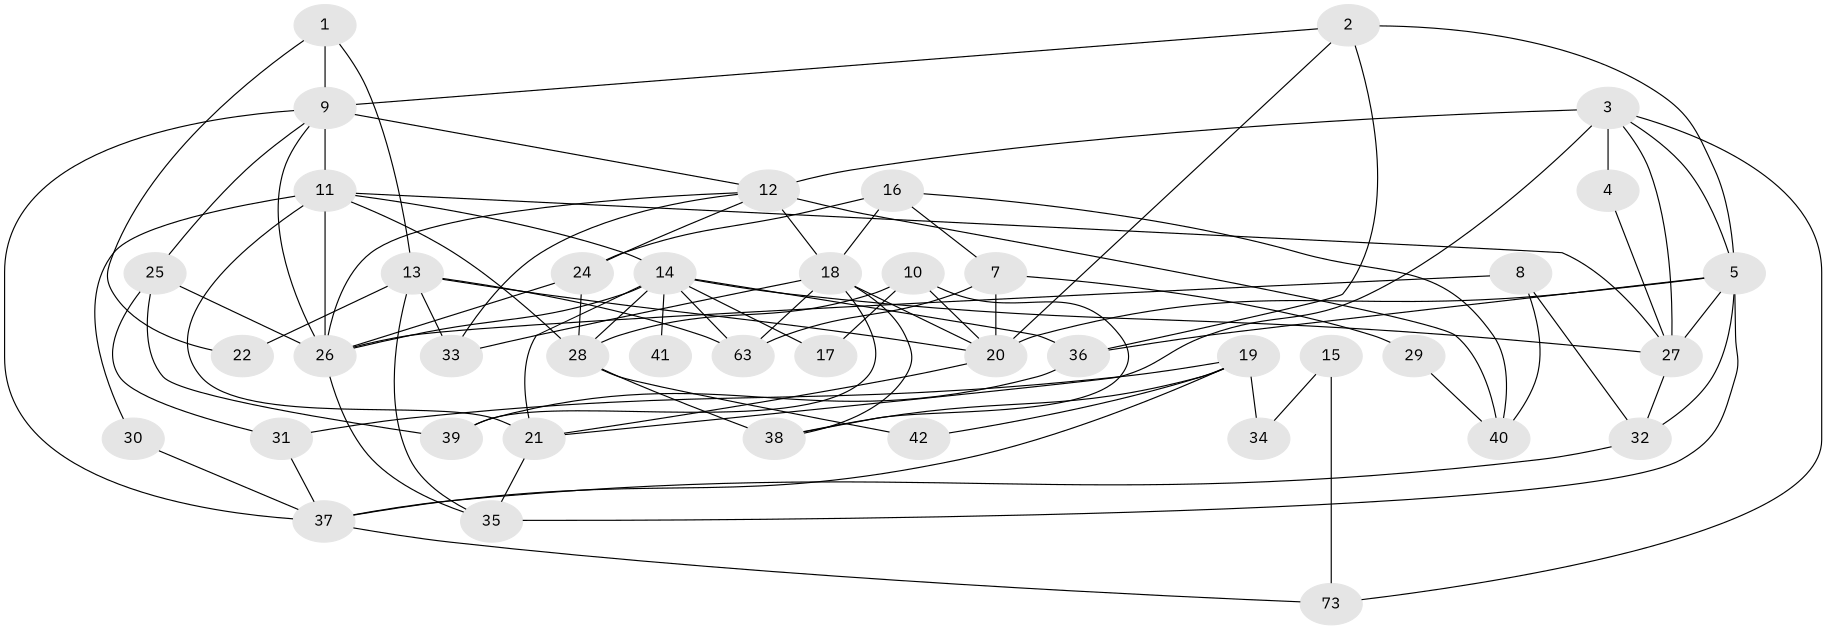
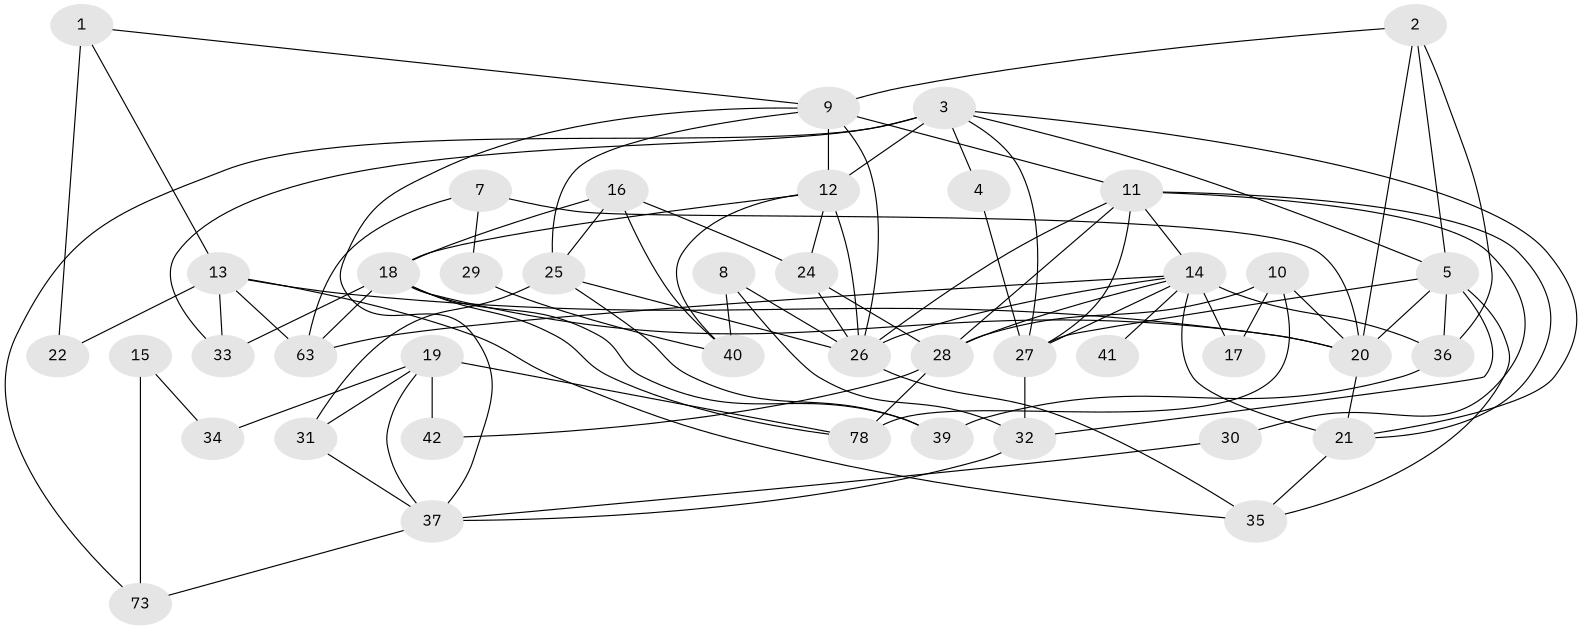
(582, 232) -> (510, 153)
(951, 237) -> (585, 232)
(774, 439) -> (859, 439)
